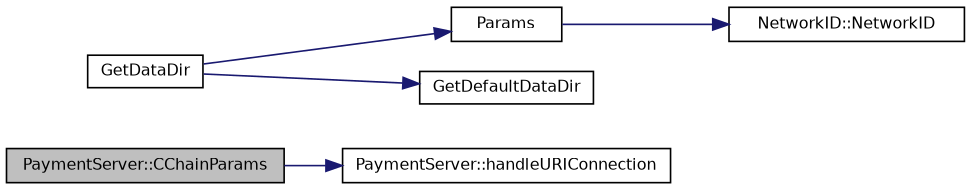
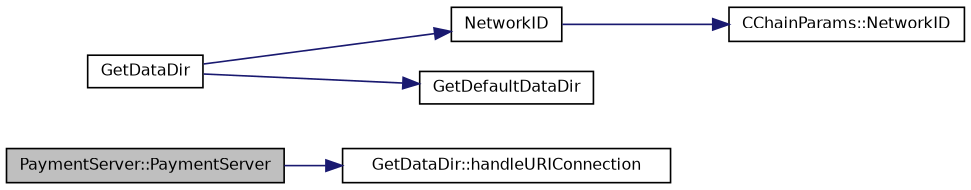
(507, 24) -> (507, 24)
(847, 24) -> (847, 24)
(145, 166) -> (145, 166)
(507, 166) -> (507, 166)
